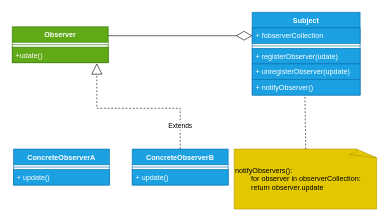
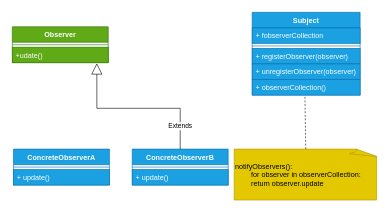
(173, 36) -> none
(304, 56) -> (310, 56)
(310, 72) -> (314, 72)
(290, 88) -> (296, 88)
(141, 108) -> (141, 108)
(306, 179) -> (306, 175)
